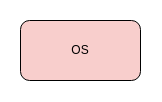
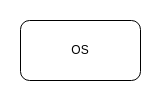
(81, 51) -> (81, 51)
